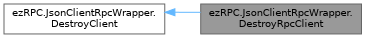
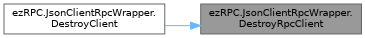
(188, 12) -> (178, 26)
